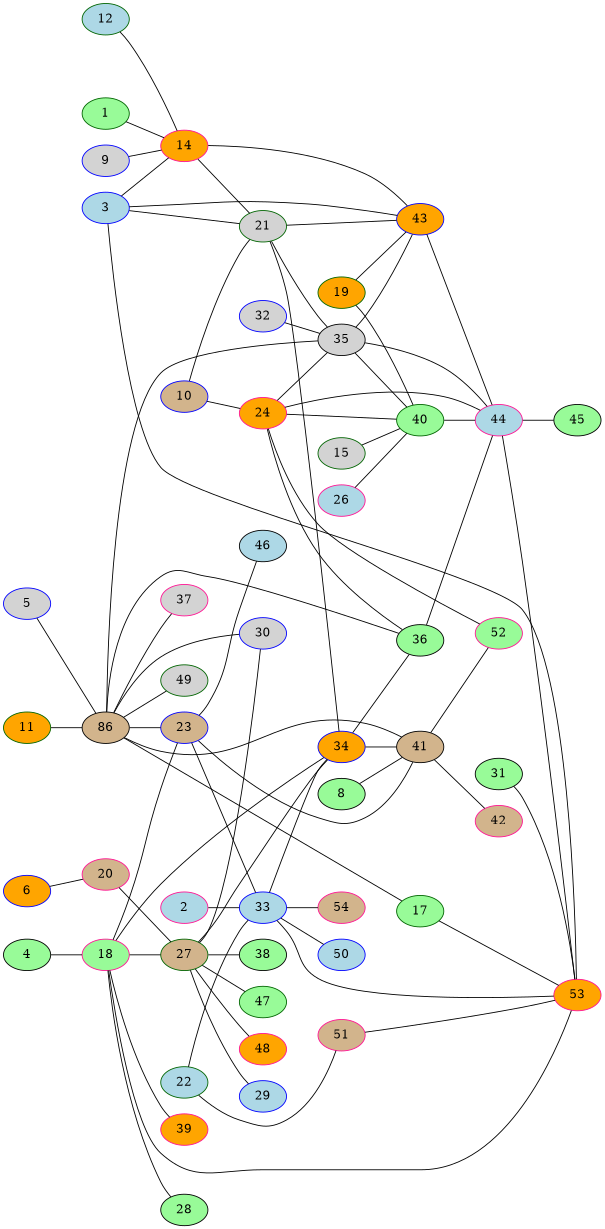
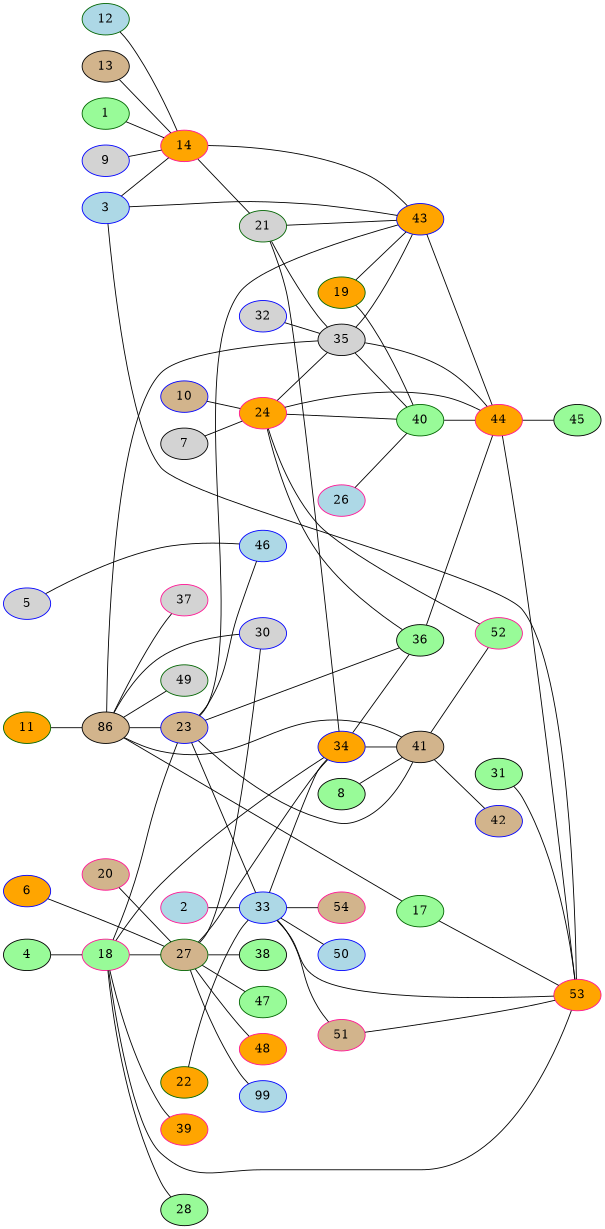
none -> (106, 66)
(184, 217) -> none
(214, 308) -> none
none -> (216, 417)
(499, 420) -> (499, 420)
none -> (184, 444)
(342, 453) -> none
(263, 546) -> (263, 546)
(208, 577) -> (302, 684)
(66, 666) -> (139, 554)
(499, 821) -> (499, 821)
(66, 883) -> (106, 922)
(184, 1082) -> (184, 1082)
(263, 1096) -> (263, 1096)
(282, 1122) -> (305, 976)
